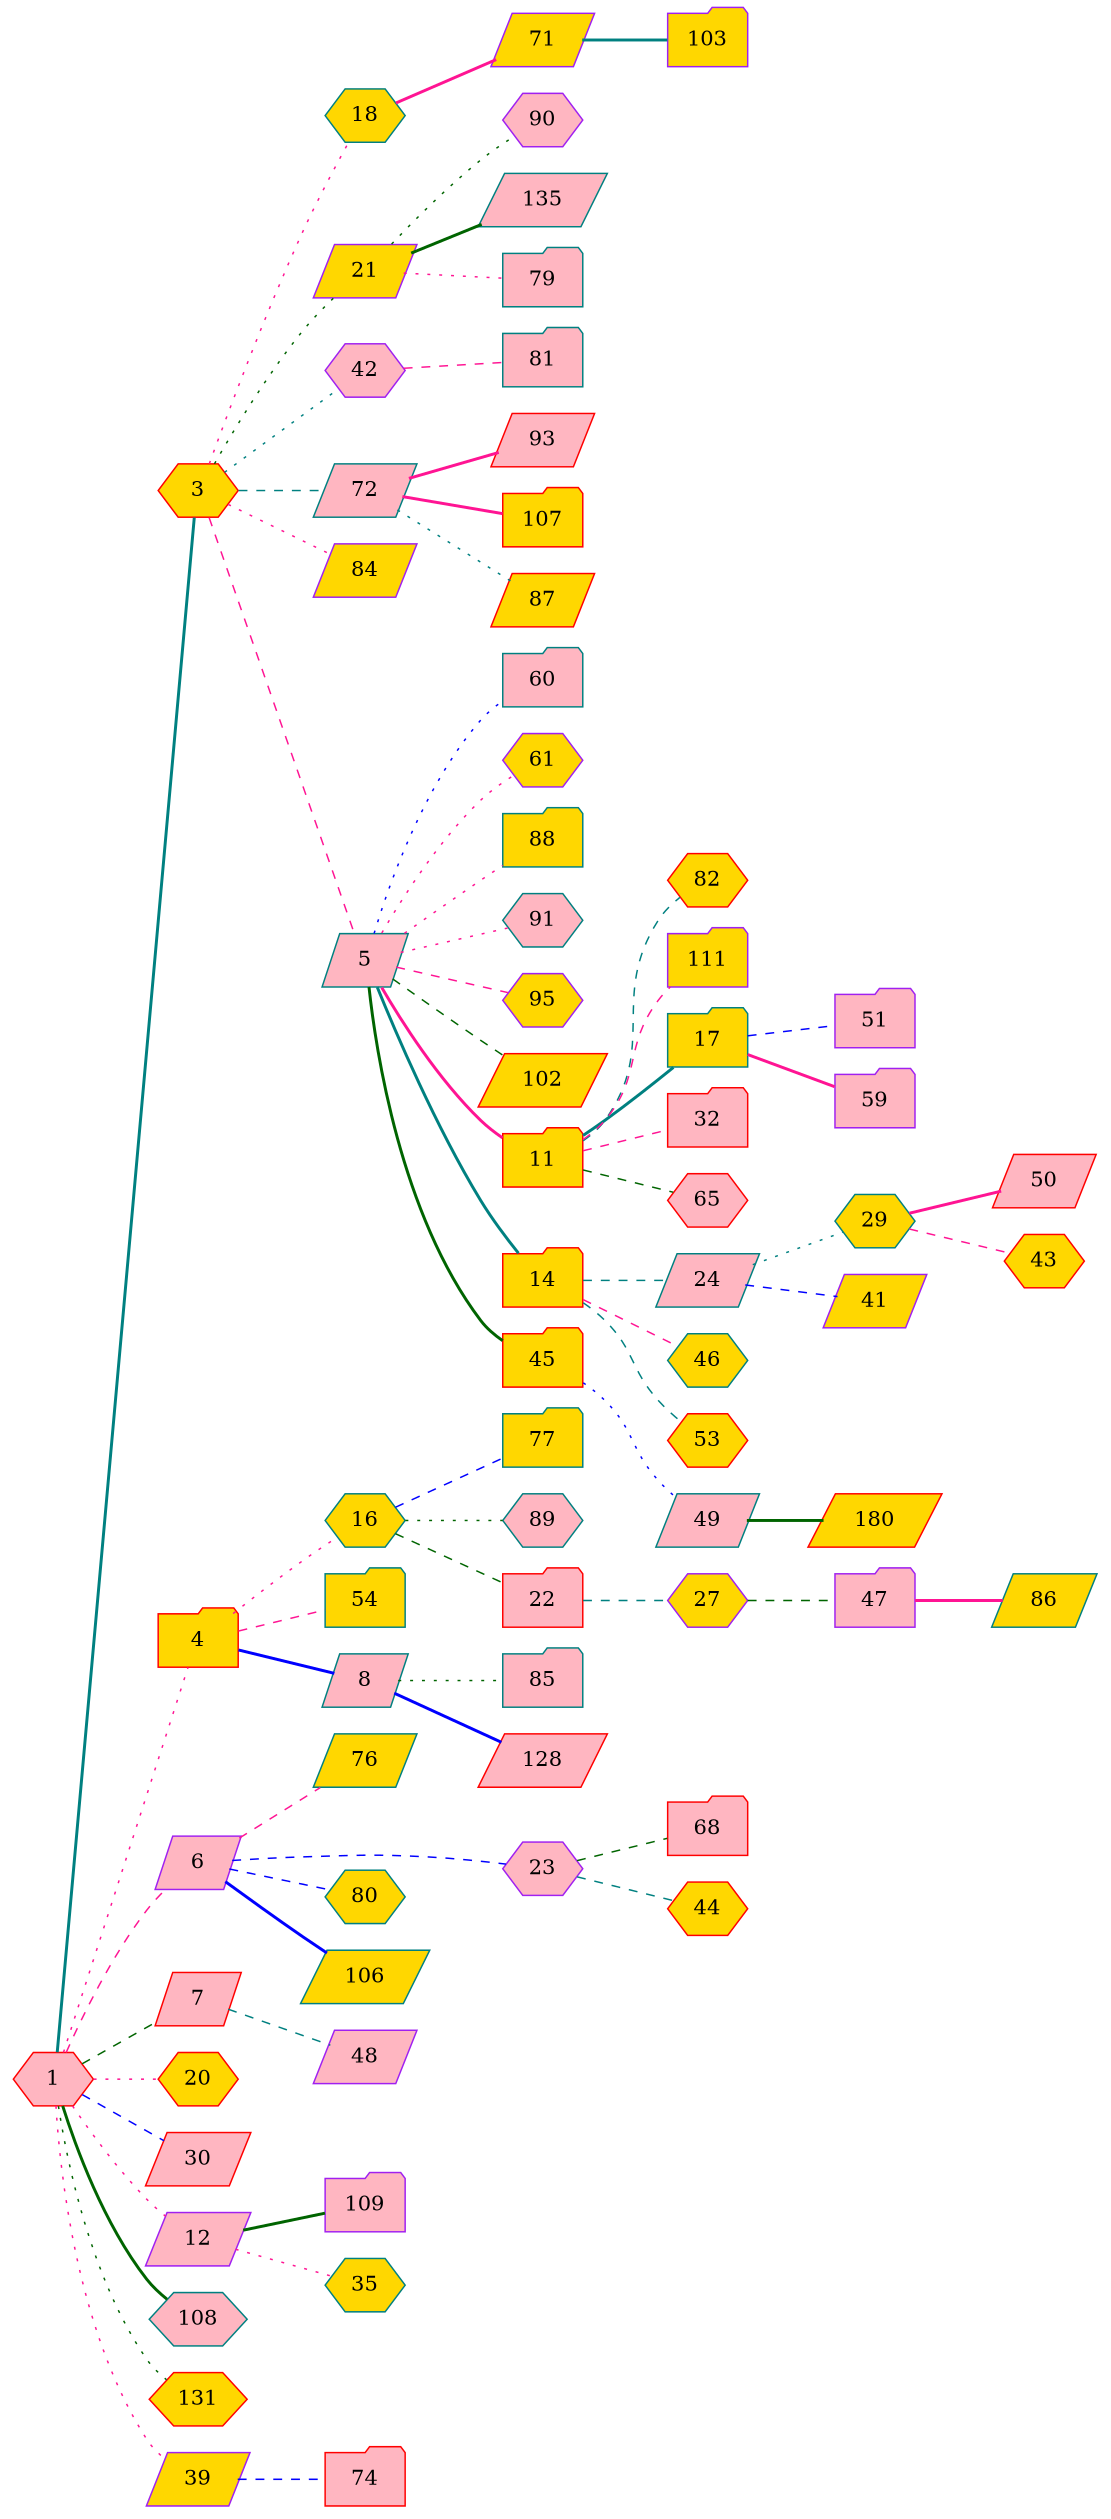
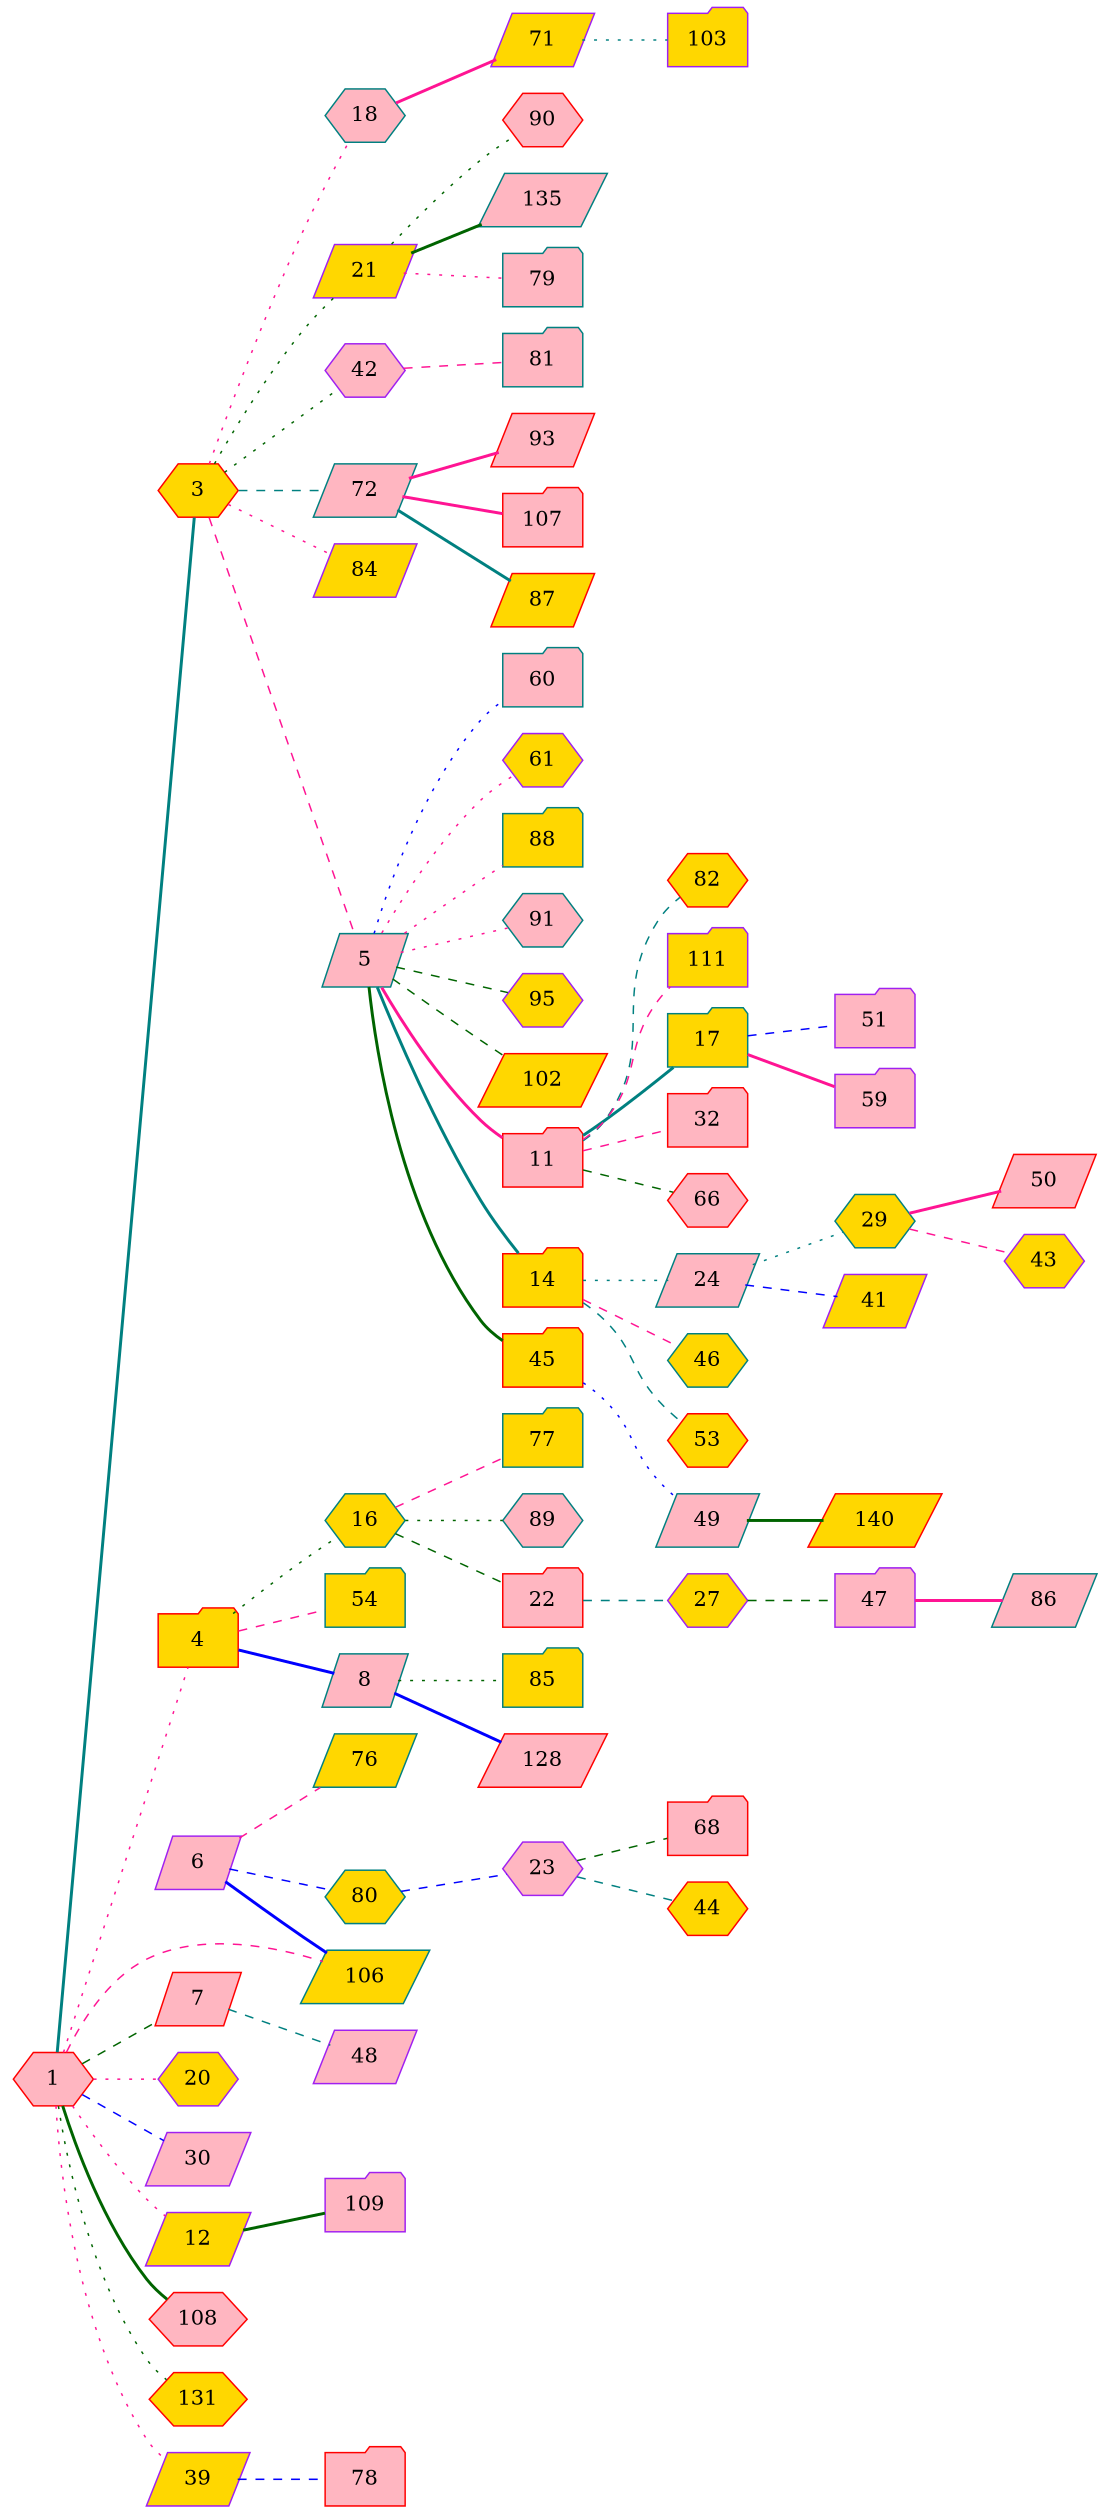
(625, 40) -> (625, 40)
(365, 116) -> (365, 116)
(543, 120) -> (543, 120)
(282, 431) -> (282, 431)
(543, 520) -> (543, 520)
(454, 545) -> (454, 545)
(452, 980) -> (452, 980)
(543, 1160) -> (543, 1160)
(708, 1200) -> (708, 1200)
(1044, 1261) -> (1044, 1261)
(626, 1280) -> (626, 1280)
(449, 1483) -> (449, 1483)
(875, 1520) -> (875, 1520)
(284, 1574) -> (284, 1574)
(1044, 1600) -> (1044, 1600)
(543, 1681) -> (543, 1681)
(369, 1855) -> (454, 1883)
(109, 1967) -> (173, 1950)
(198, 2079) -> (198, 2079)
(198, 2159) -> (198, 2159)
(198, 2239) -> (198, 2239)
(365, 2285) -> none
(198, 2319) -> (198, 2319)
(365, 2479) -> (365, 2479)
